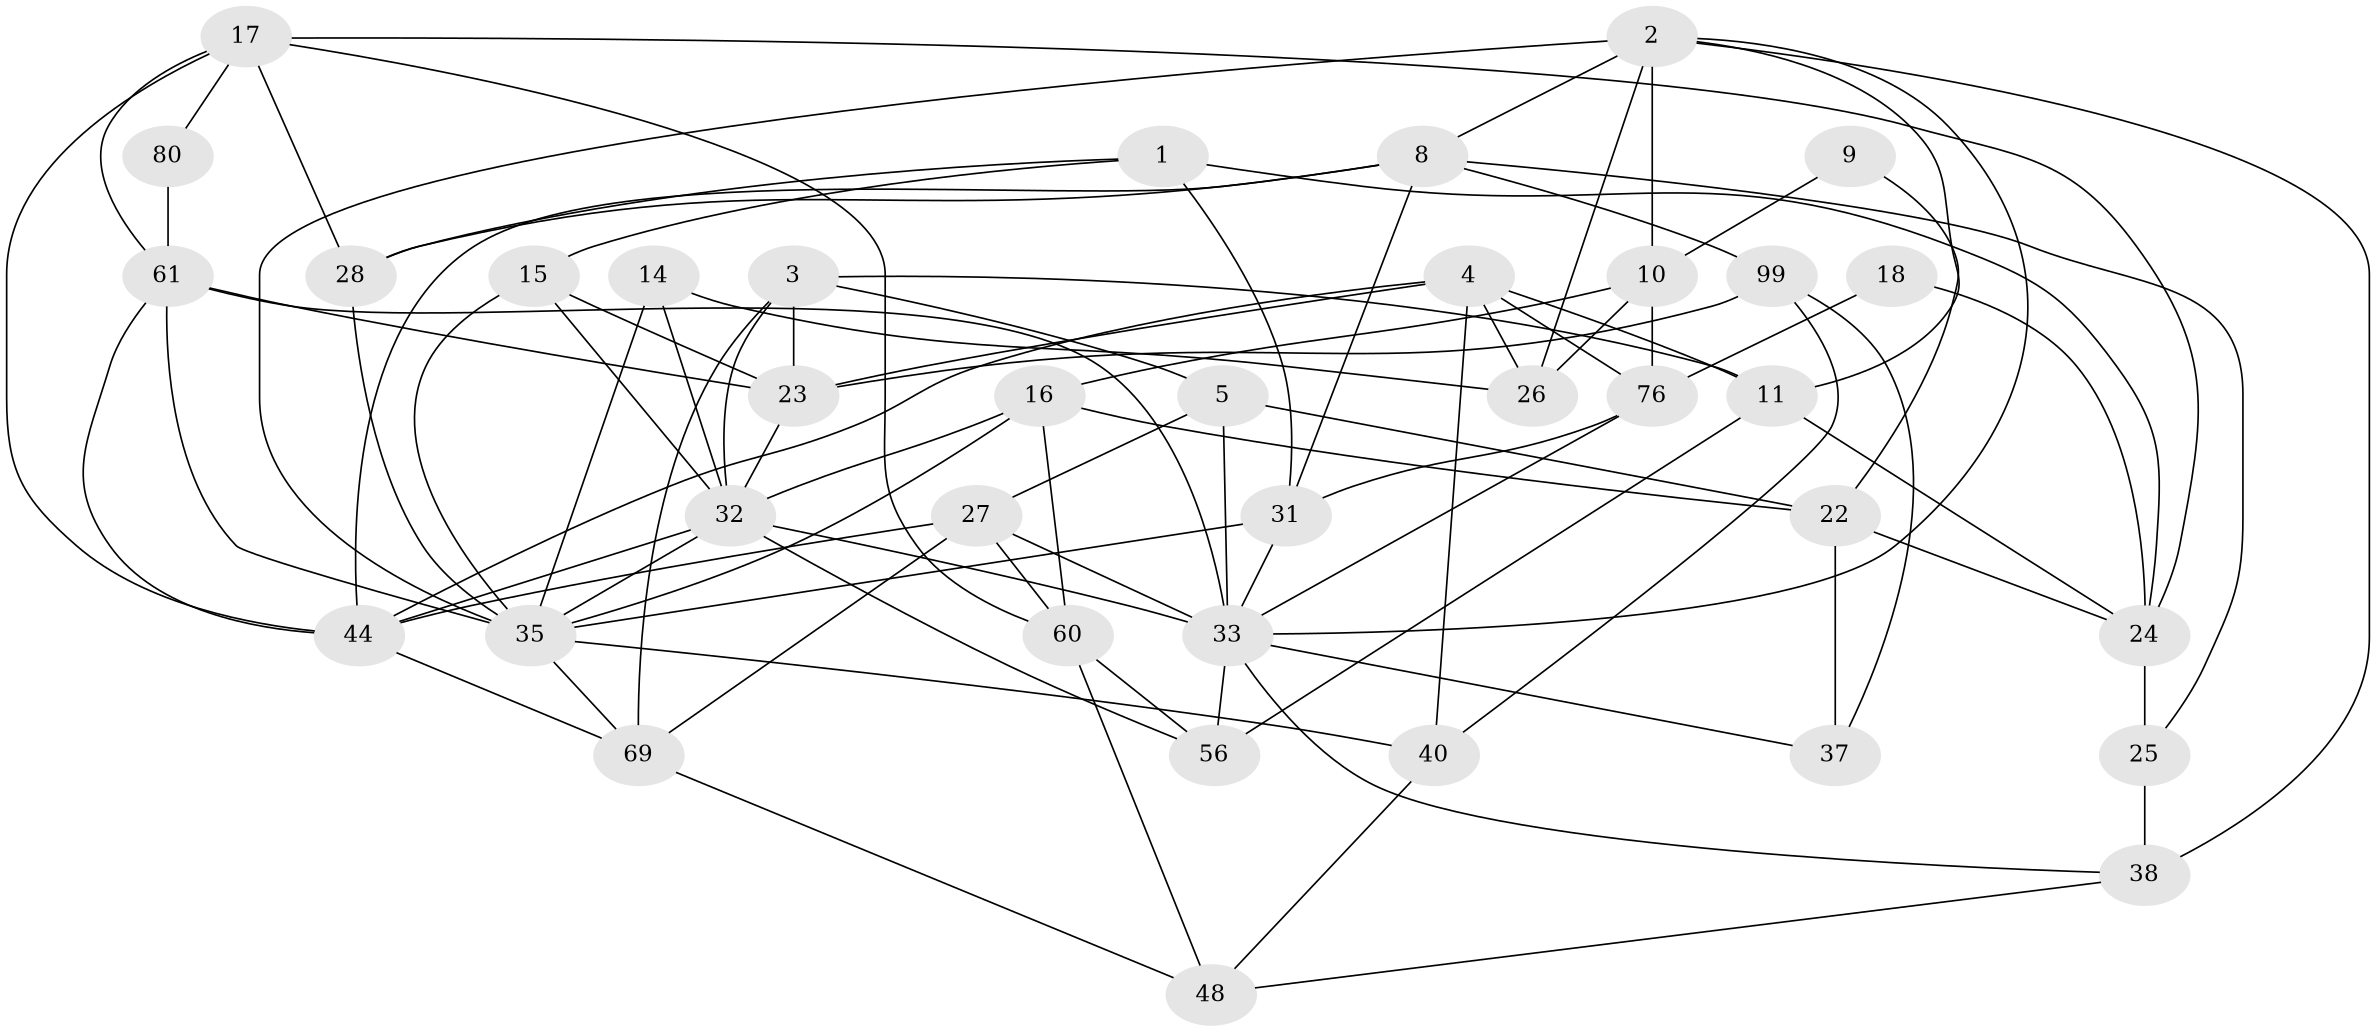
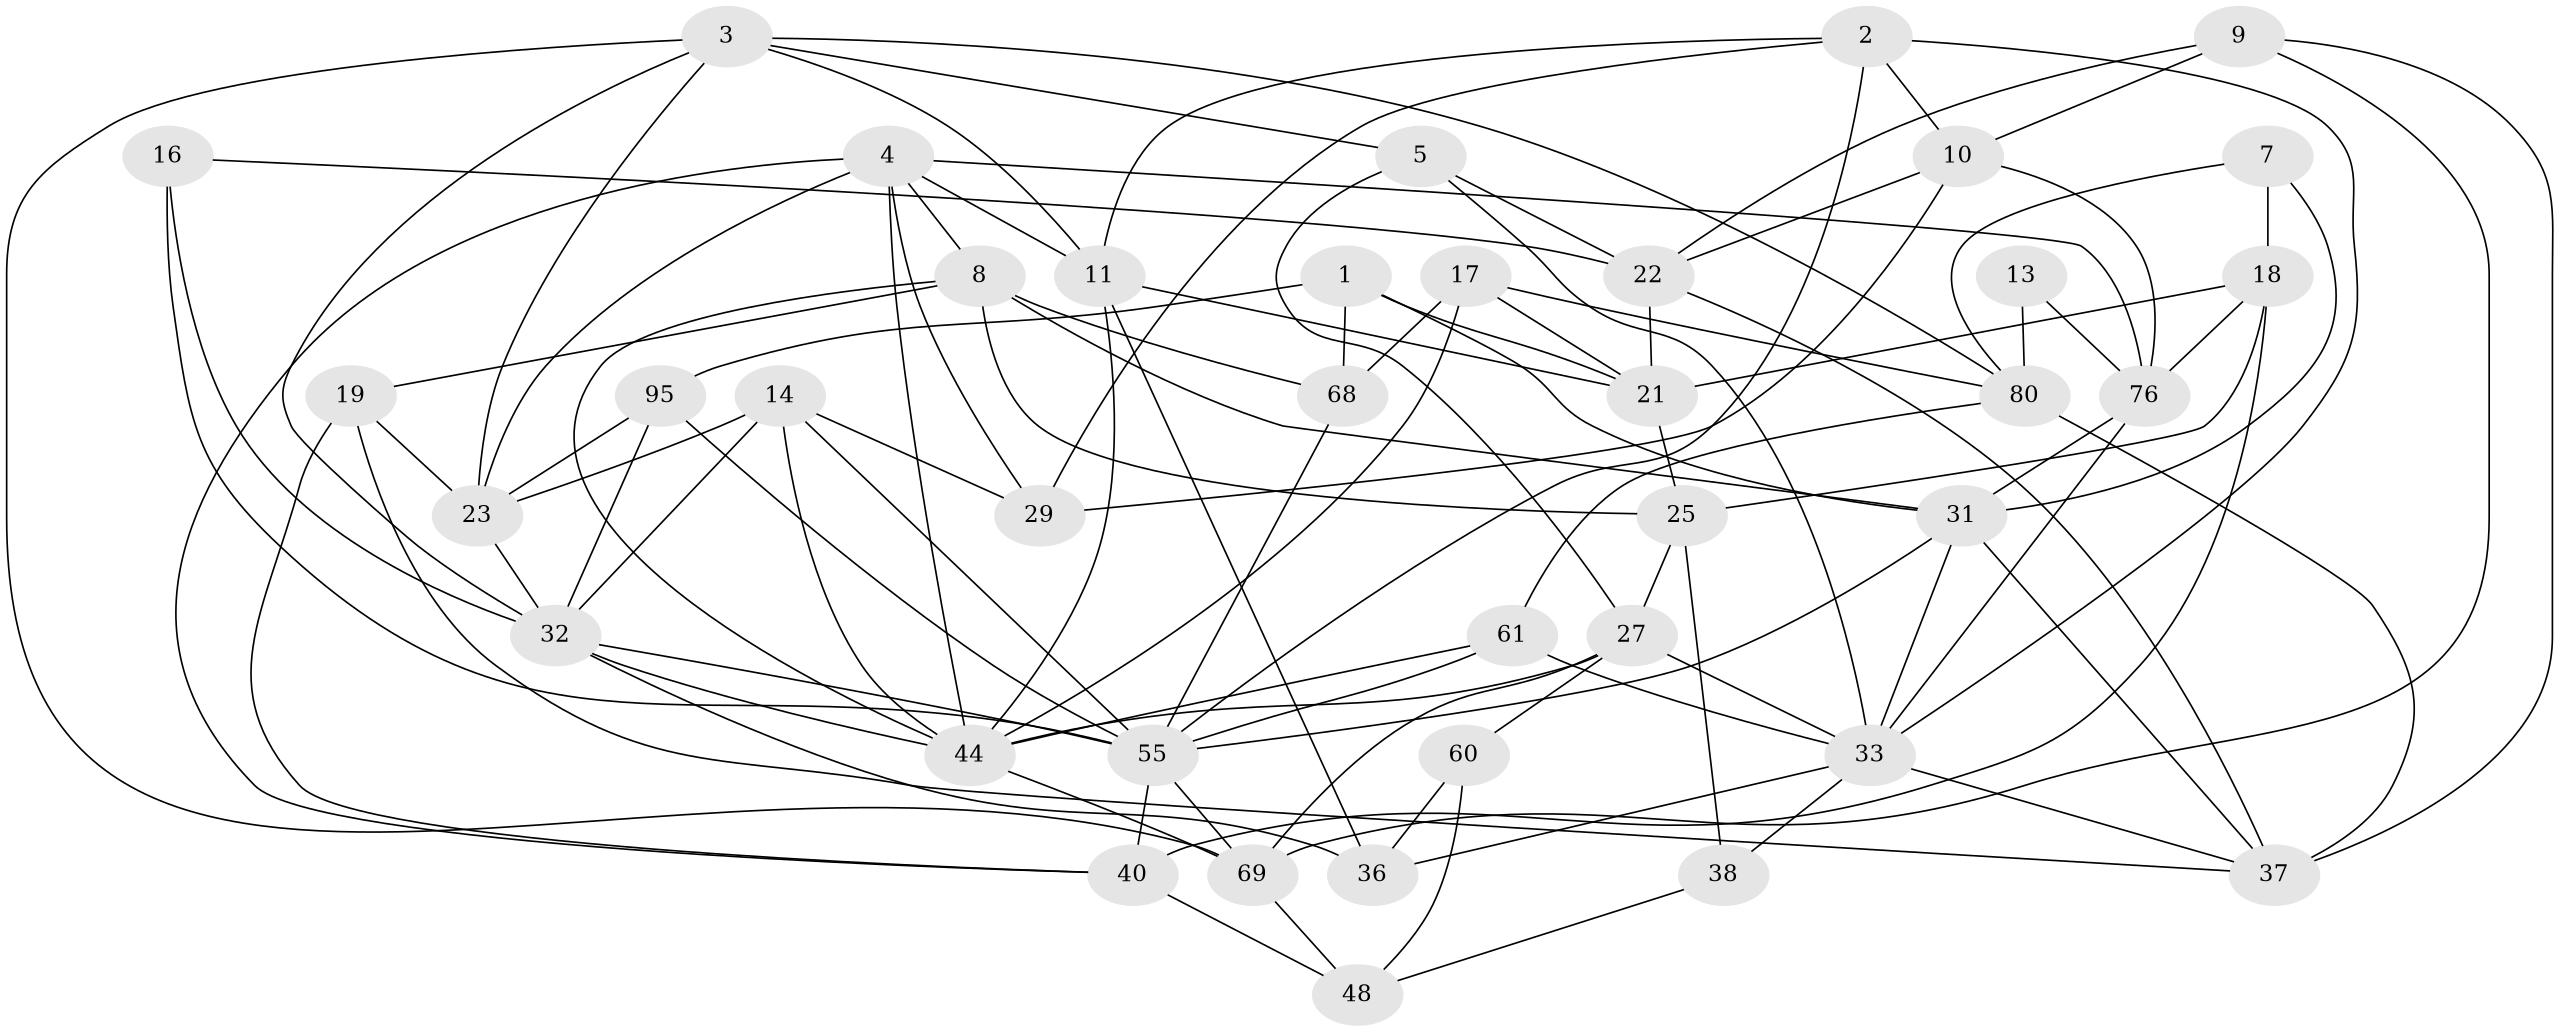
(1538, 96) -> (934, 216)
none -> (1379, 100)
(106, 131) -> none
none -> (2268, 156)
(758, 163) -> none
(2355, 242) -> none
(351, 276) -> (1343, 396)
(534, 276) -> (661, 396)
(1772, 276) -> (351, 396)
none -> (2022, 276)
(1333, 338) -> (1774, 227)
(479, 342) -> (649, 454)
(1532, 396) -> (1040, 516)
none -> (2552, 425)
none -> (2018, 464)
(1054, 516) -> none
none -> (1103, 533)
(992, 573) -> none
none -> (1657, 576)
none -> (2349, 585)
none -> (827, 599)
(531, 636) -> (1153, 755)
(2145, 636) -> (1652, 396)
none -> (2125, 703)
none -> (2225, 741)
(1215, 755) -> (1373, 875)
none -> (1863, 802)
